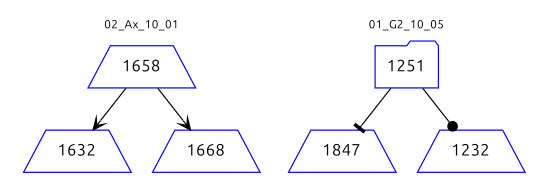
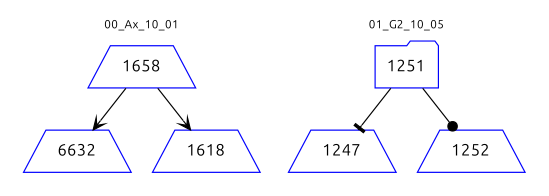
(142, 25) -> (142, 25)
(77, 151) -> (77, 151)
(206, 151) -> (206, 151)
(342, 151) -> (342, 151)
(471, 151) -> (471, 151)
